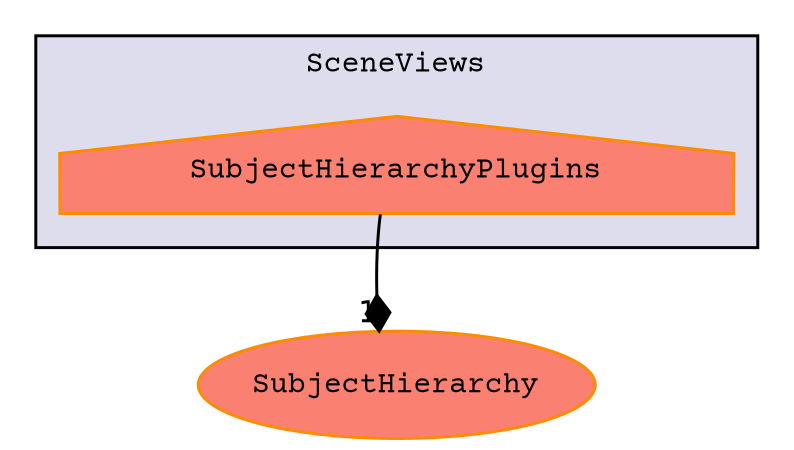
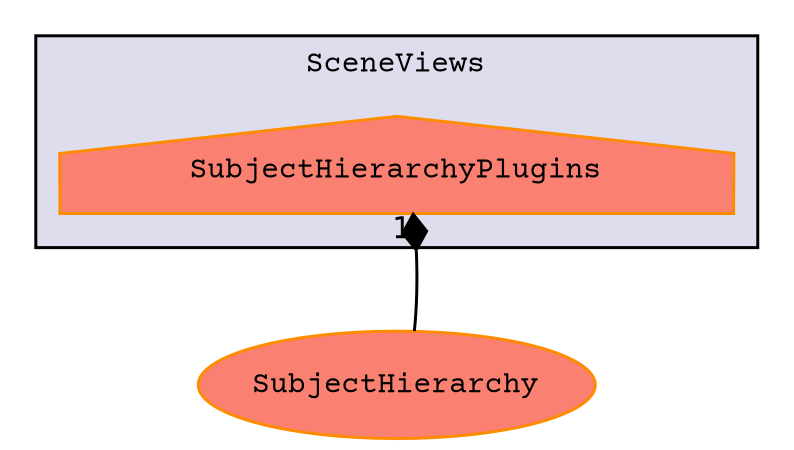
(377, 267) -> (417, 291)
